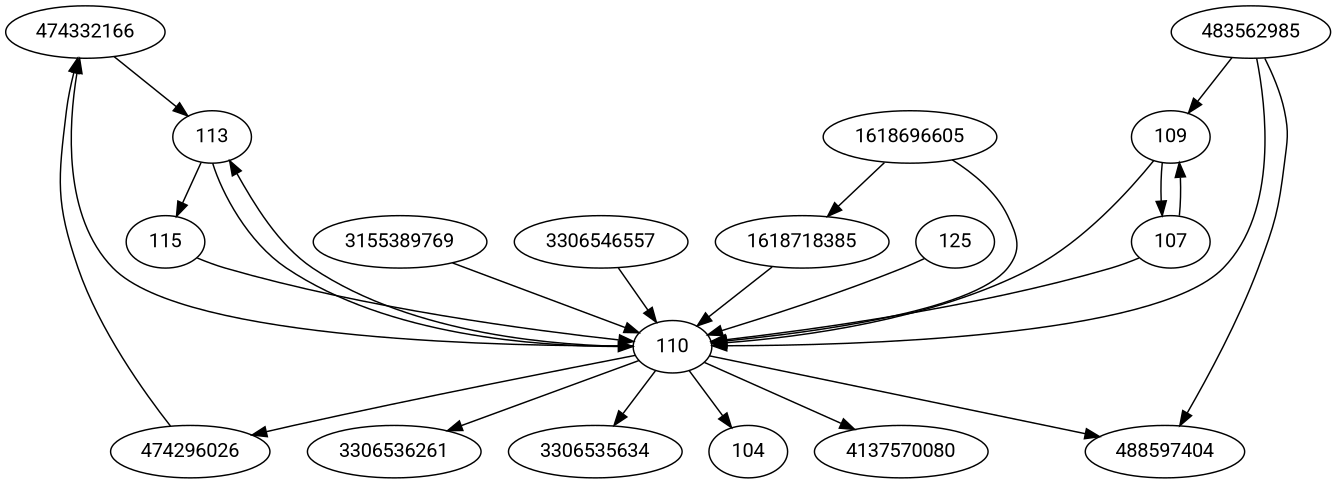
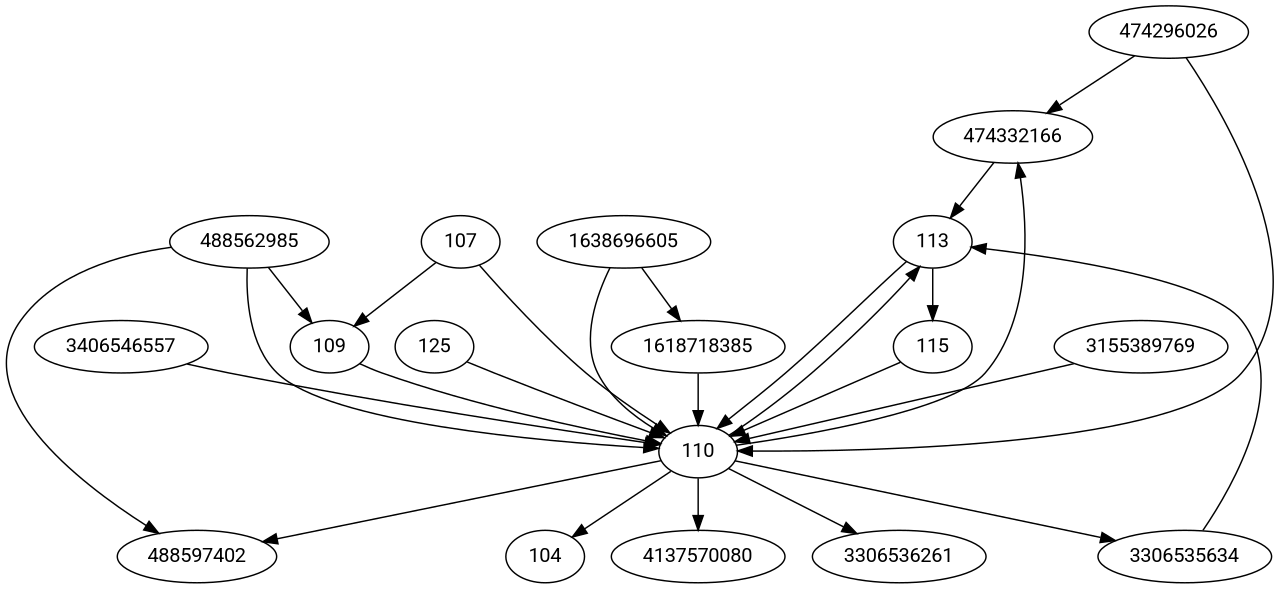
(1251, 32) -> (249, 242)
(910, 137) -> (624, 242)
(1161, 182) -> none
(601, 242) -> (121, 347)
none -> (1226, 307)
(451, 392) -> (1171, 410)
(1165, 452) -> (197, 557)
